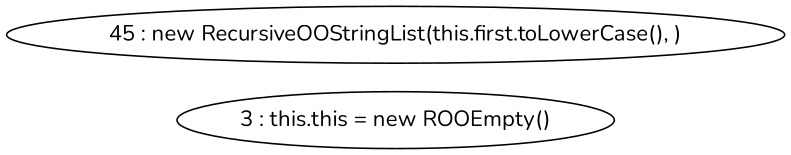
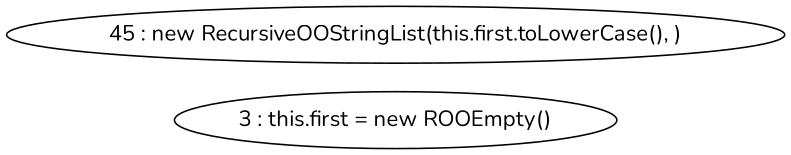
(396, 120) -> (396, 120)
